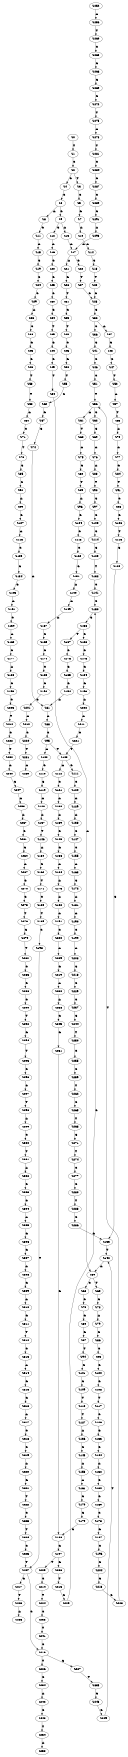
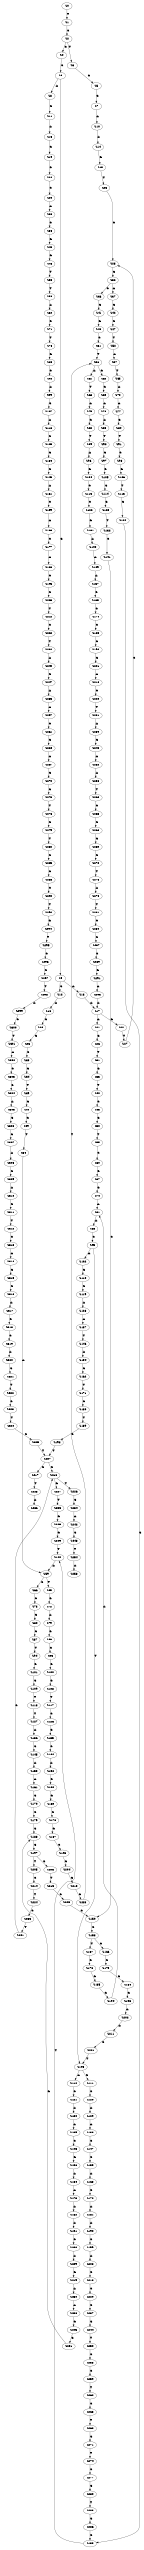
none -> (96, 748)
